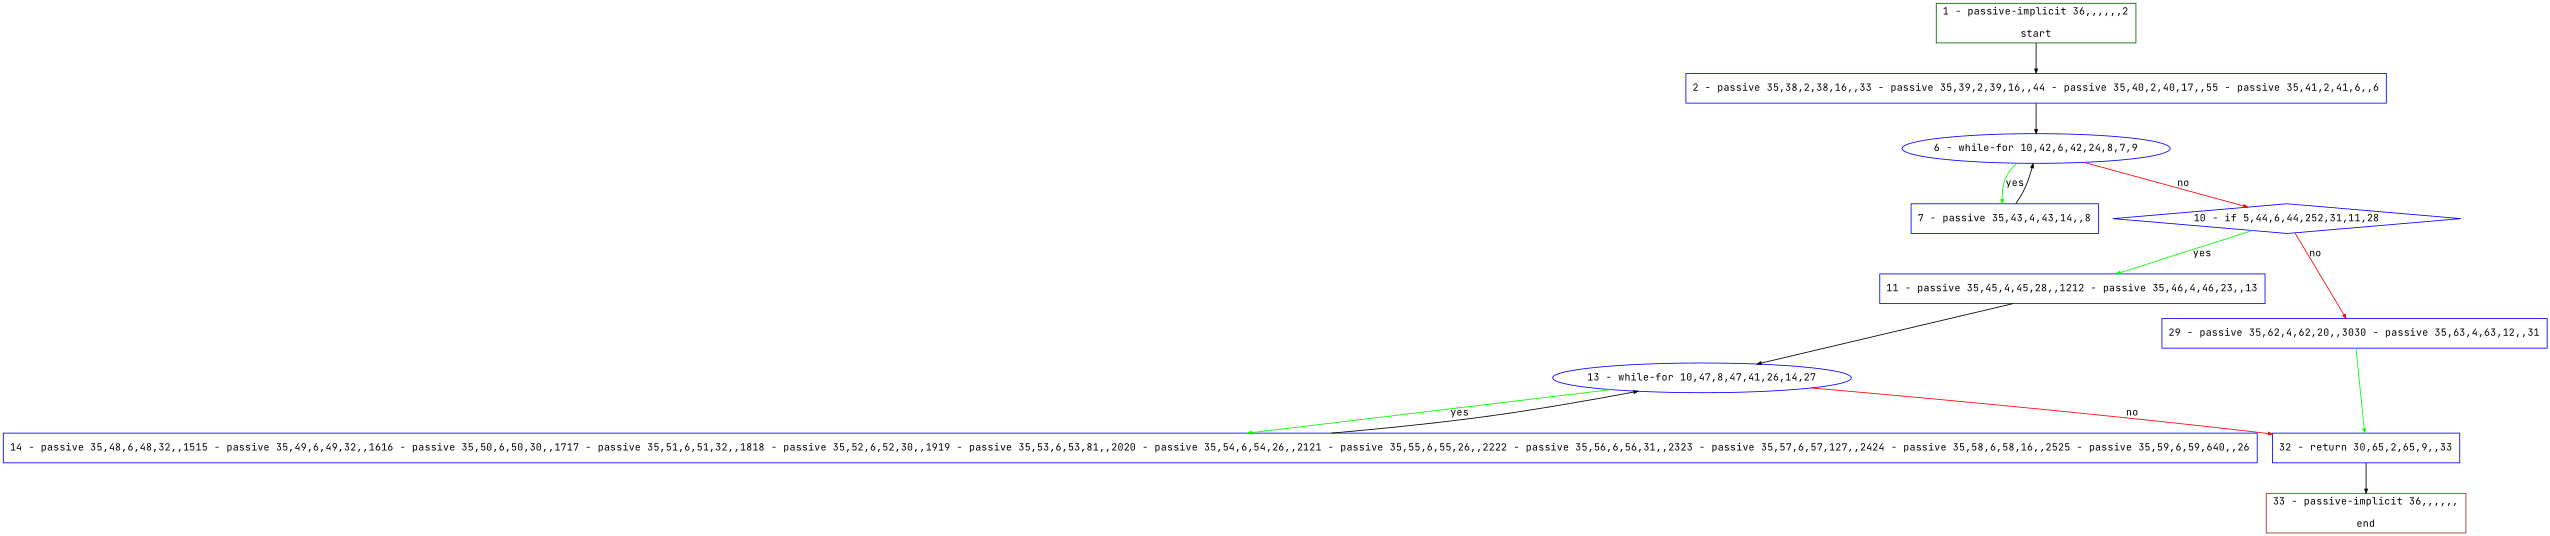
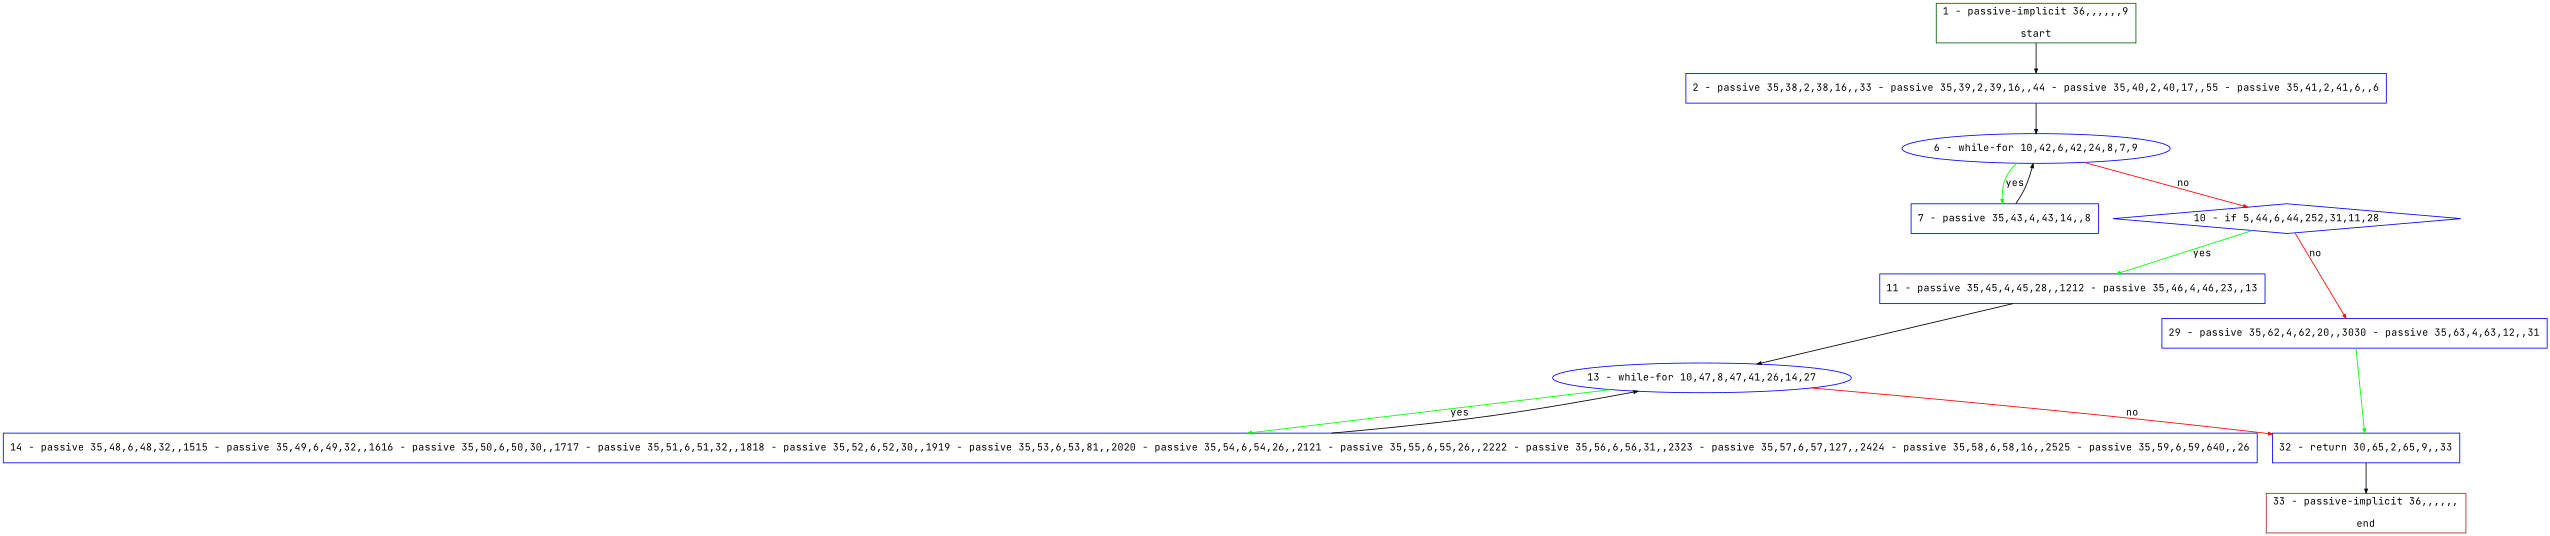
(2036, 23) -> (2036, 23)
